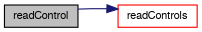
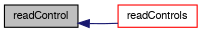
(93, 9) -> (104, 24)
